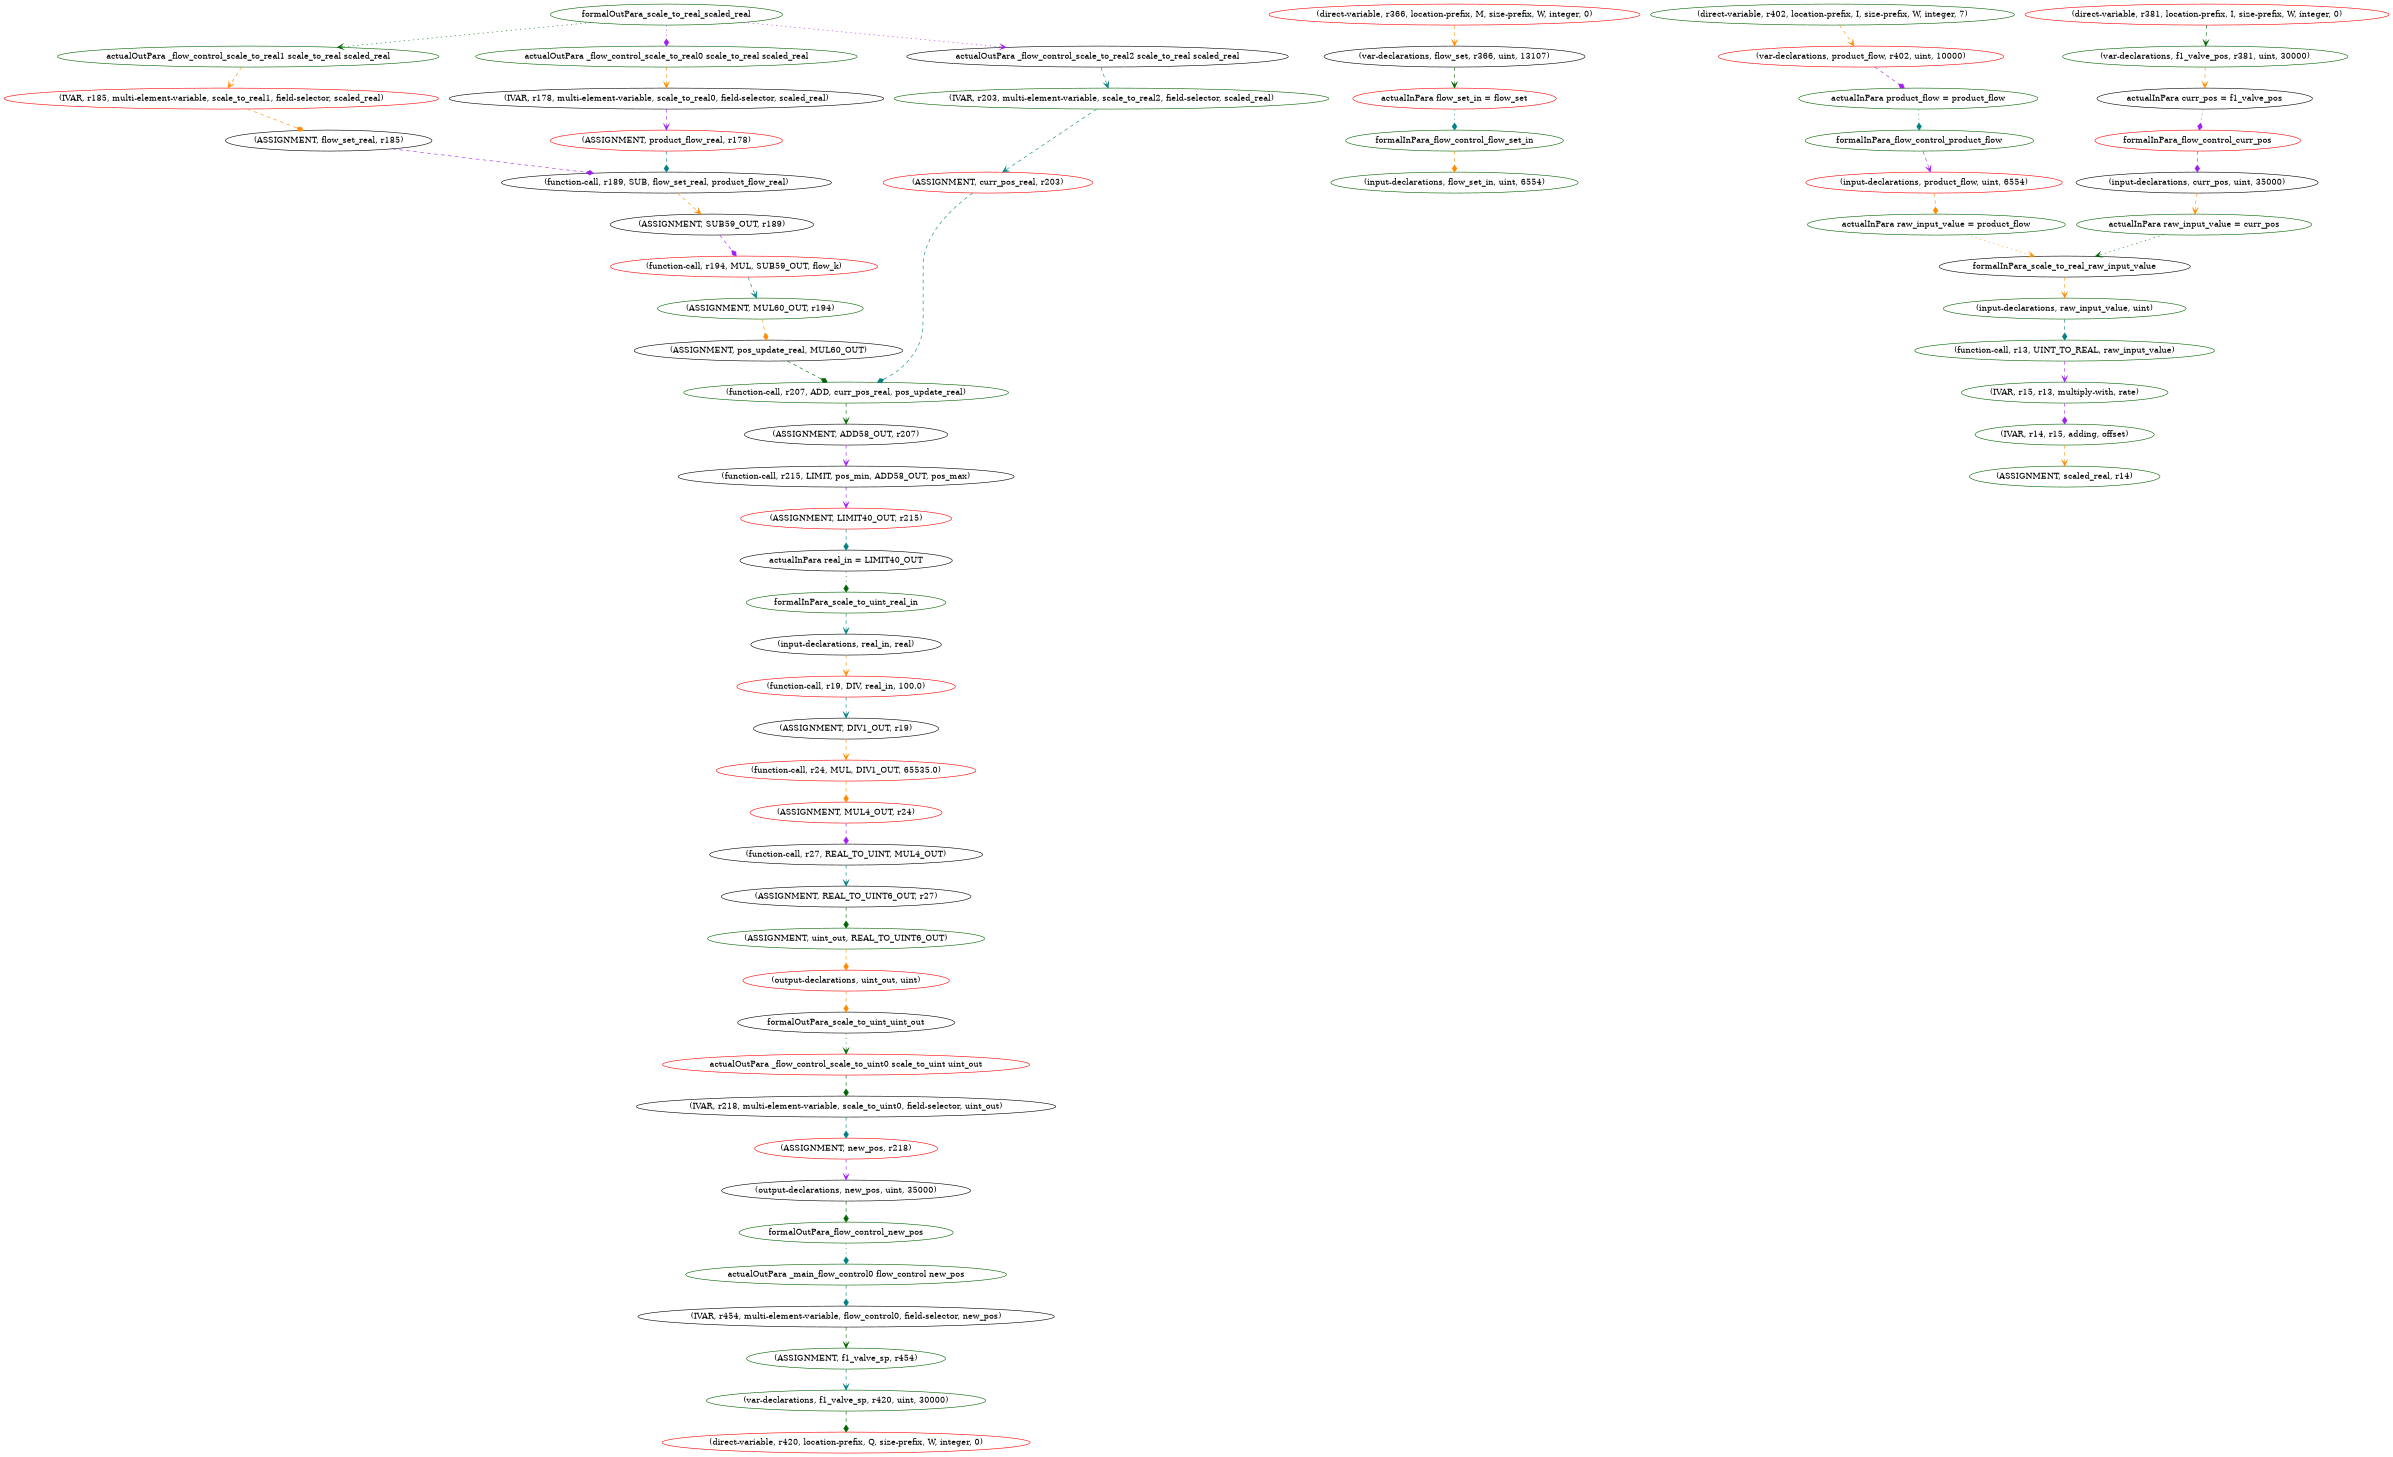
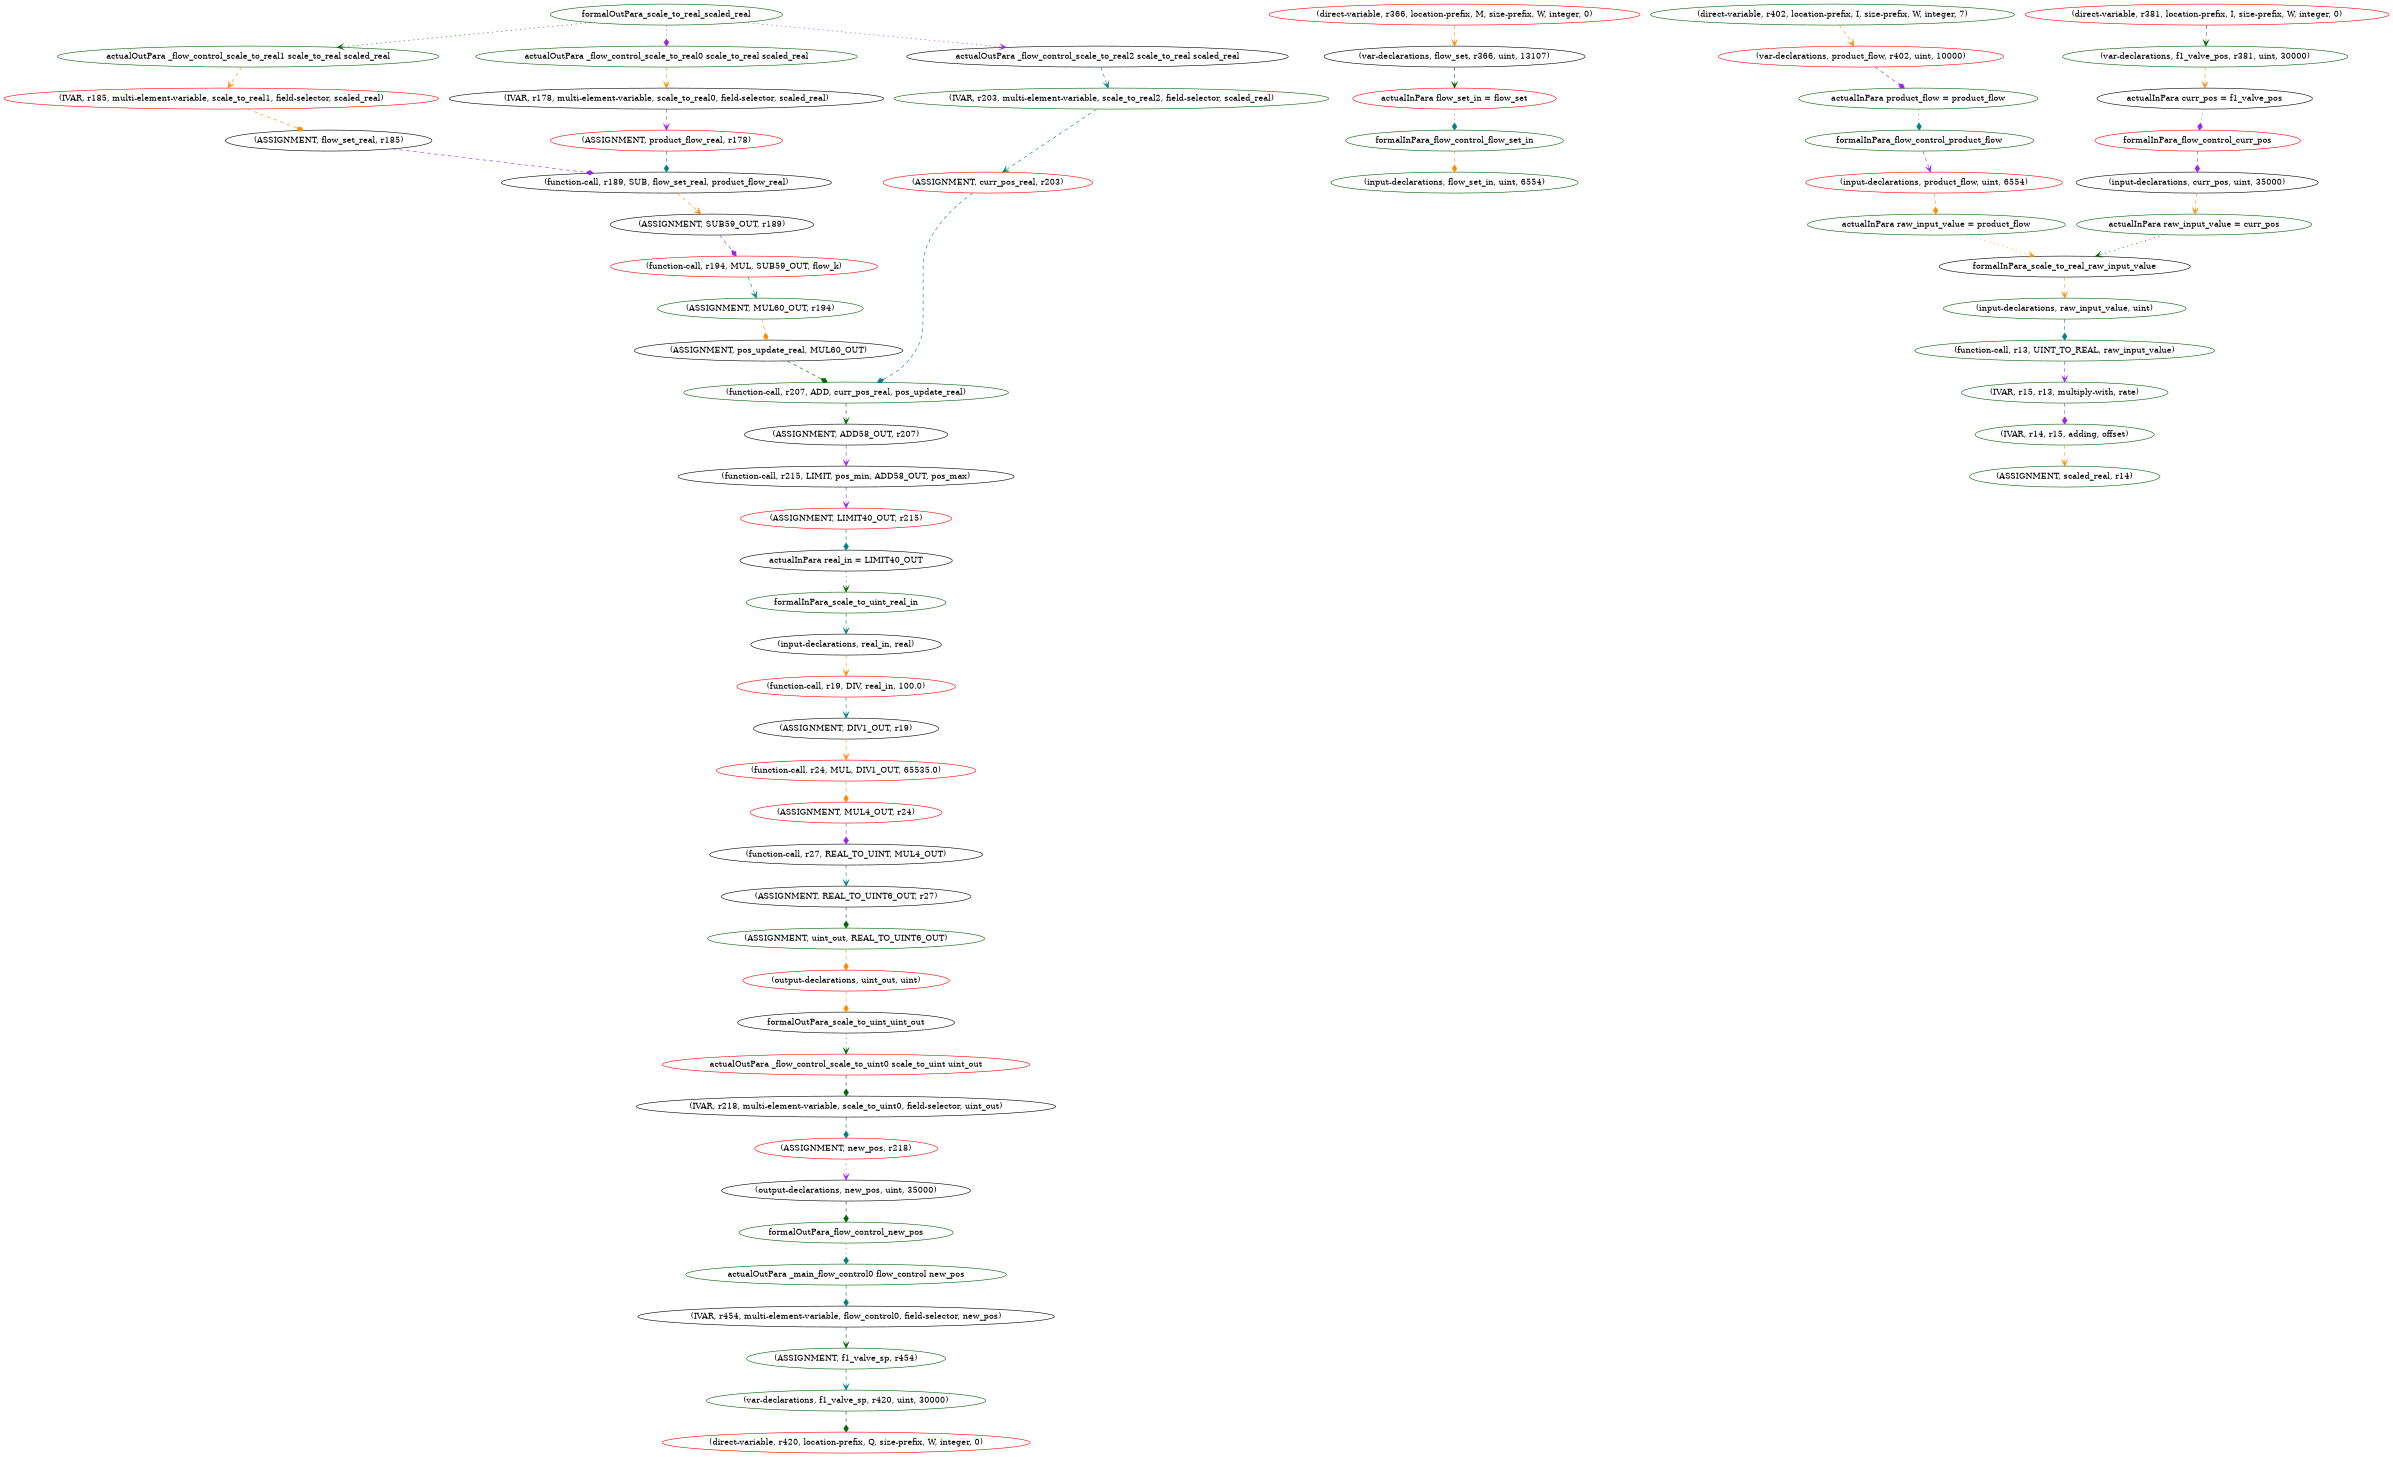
(846, 579) -> (846, 579)
(846, 1167) -> (846, 1167)
